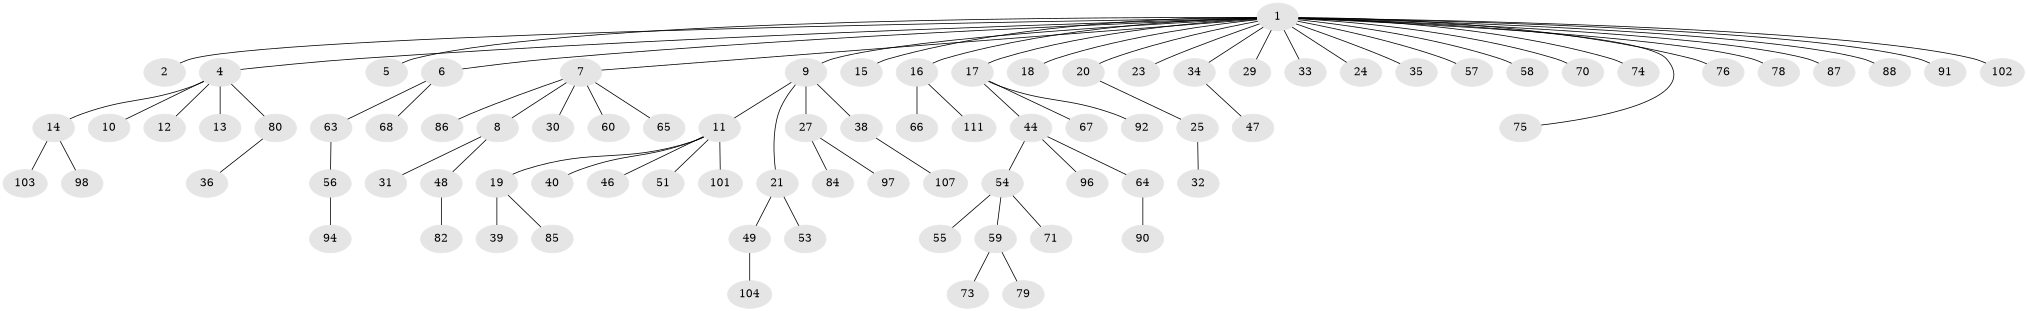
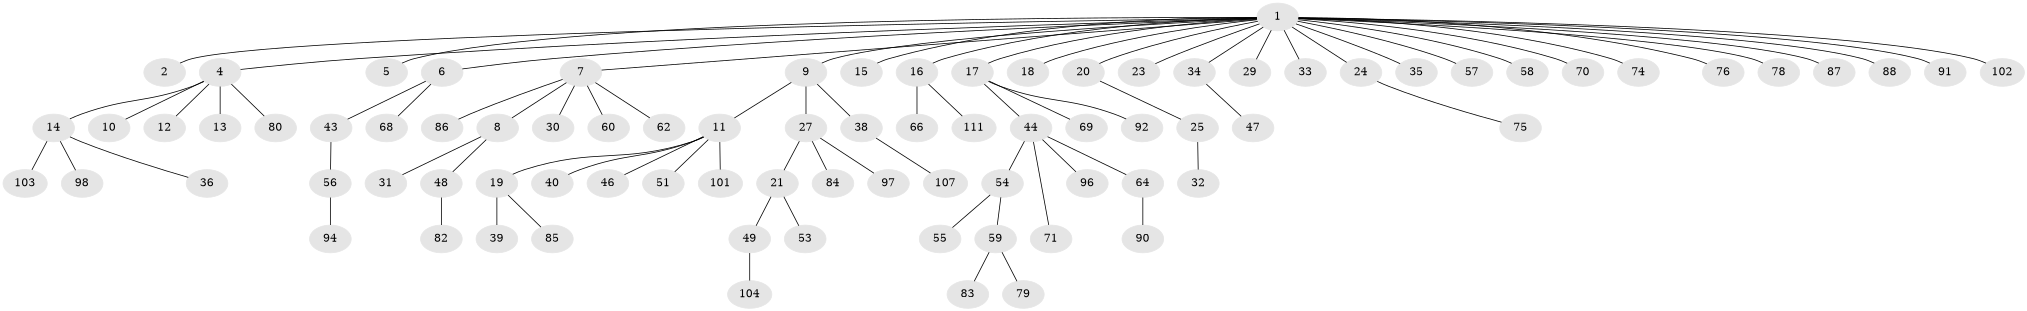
(1668, 63) -> (1439, 104)
(776, 125) -> (792, 156)
(331, 128) -> (331, 128)
(664, 128) -> (664, 128)
(1087, 128) -> (1087, 128)
(241, 156) -> (128, 159)
(1027, 211) -> (1041, 183)
(968, 294) -> (968, 294)
